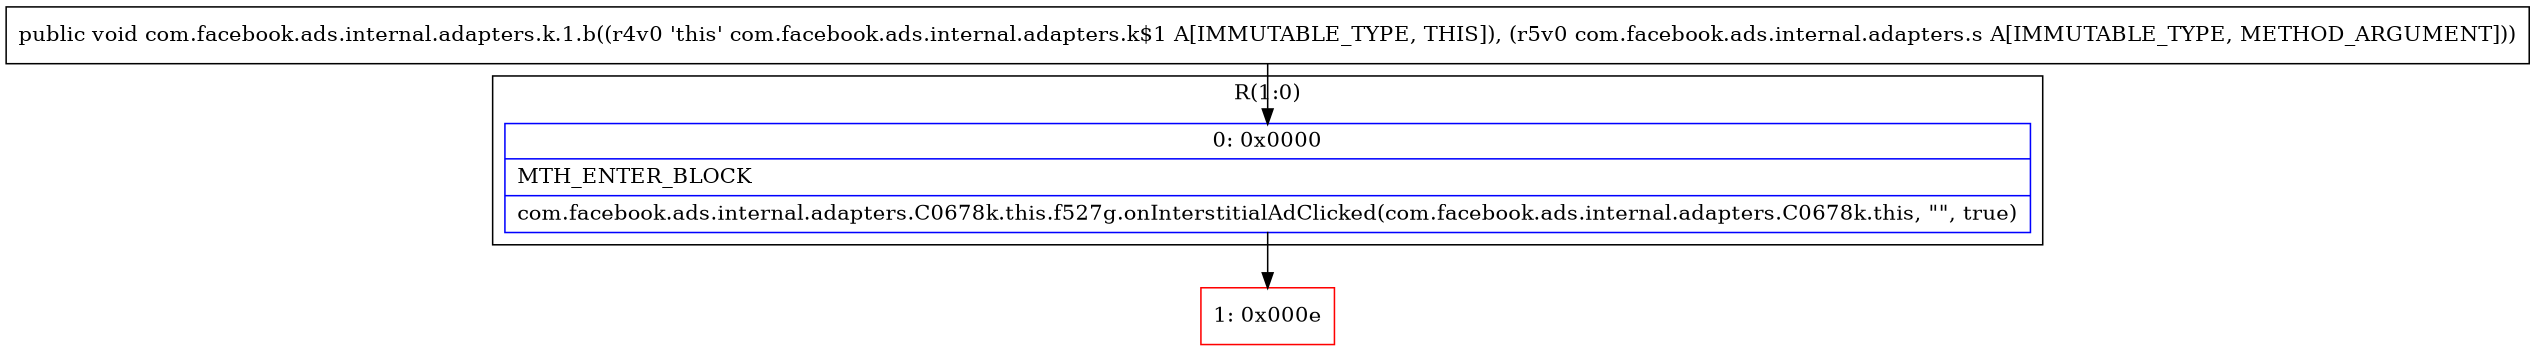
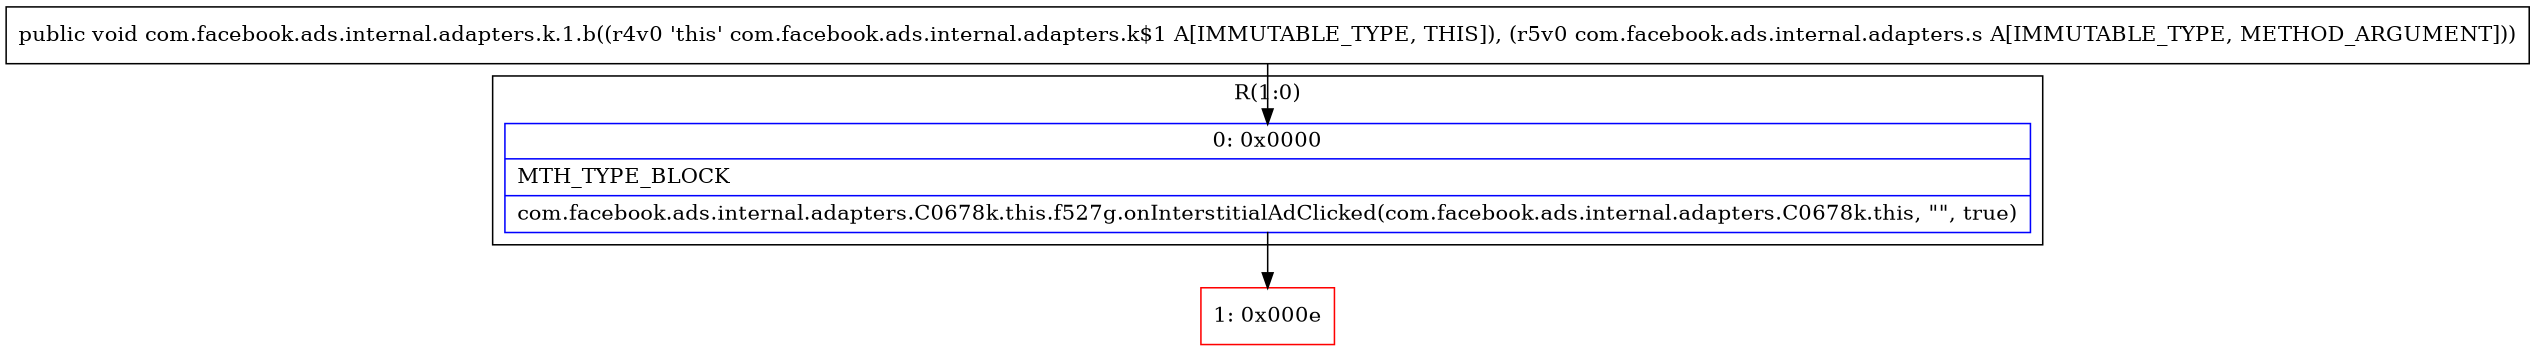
(635, 176) -> (624, 176)
